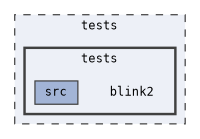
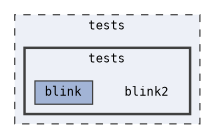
(56, 93) -> (64, 93)
